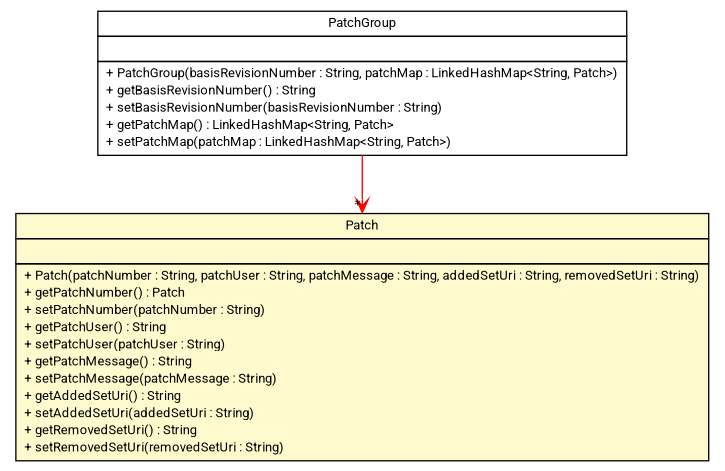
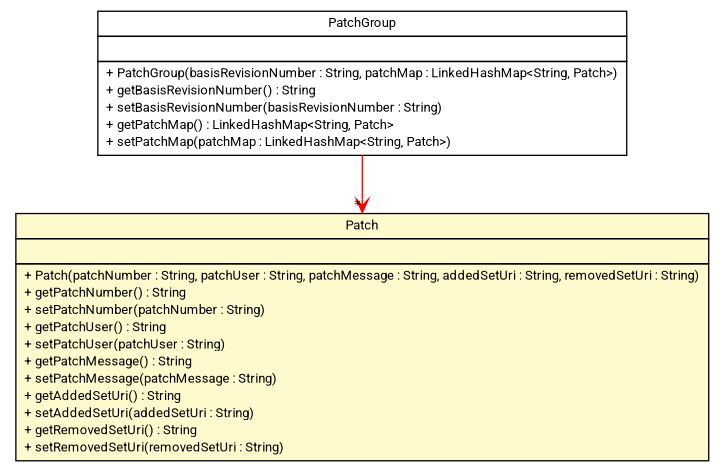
(105, 293) -> (105, 293)
